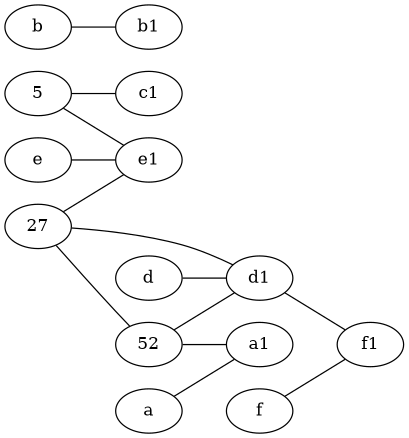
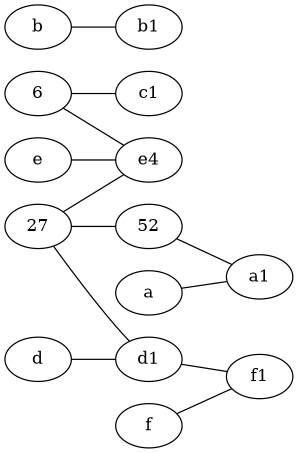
(38, 94) -> (38, 94)
(149, 160) -> (149, 160)
(204, 311) -> none
